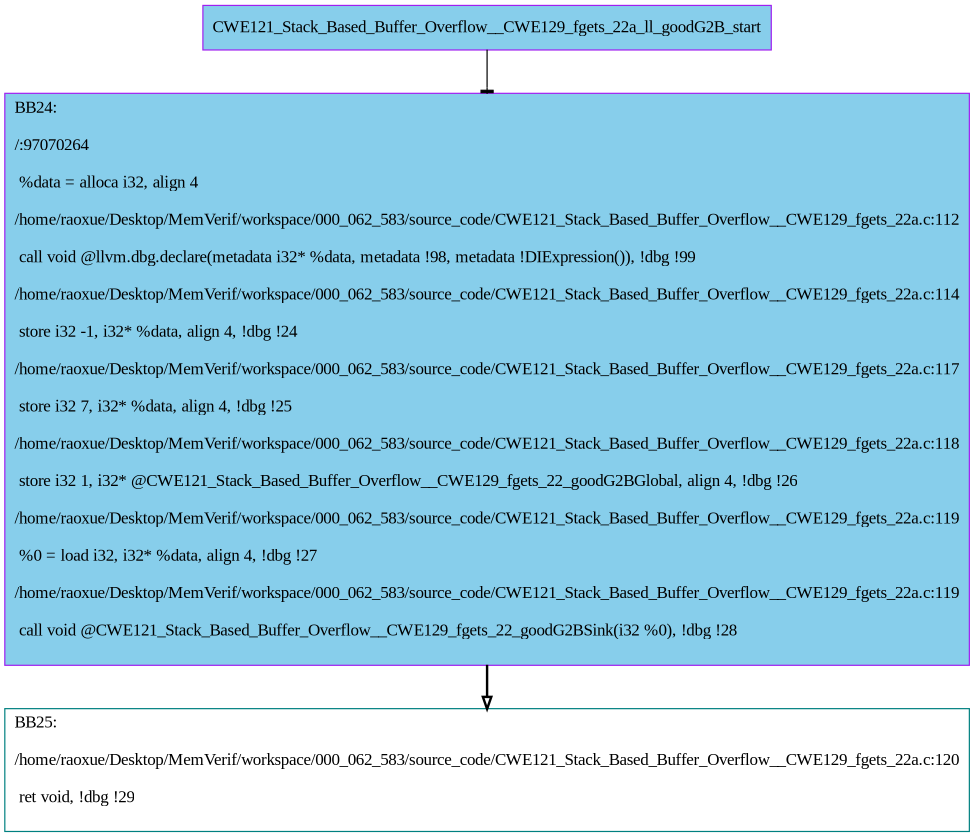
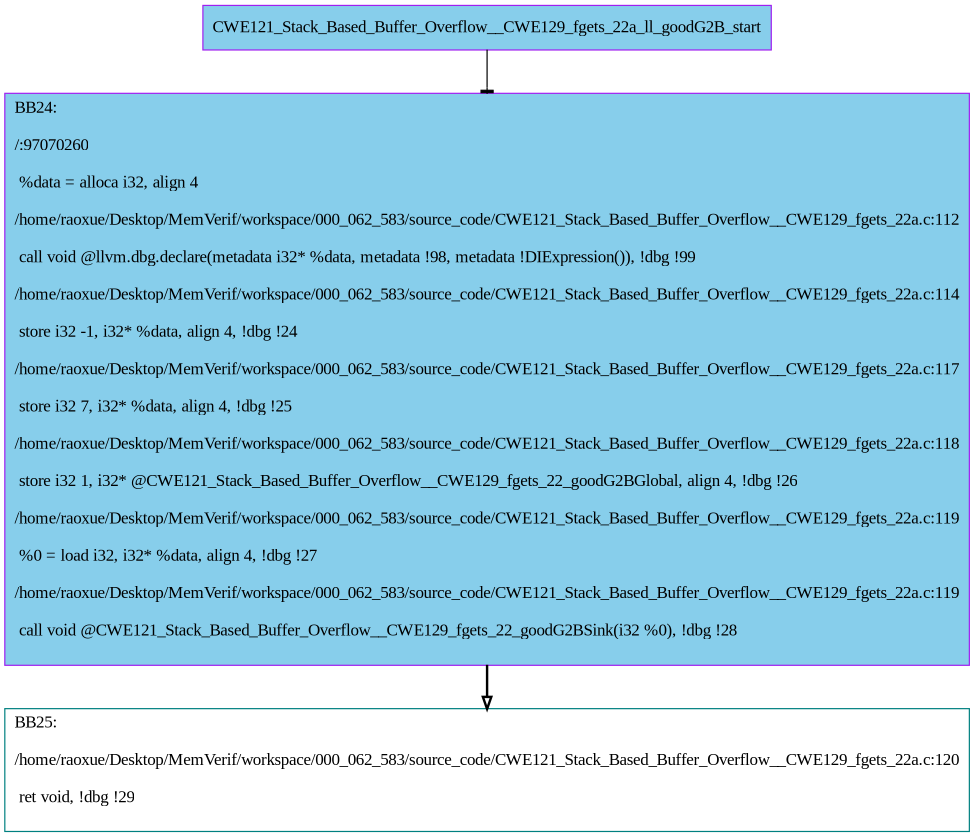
(52, 145) -> (52, 145)
